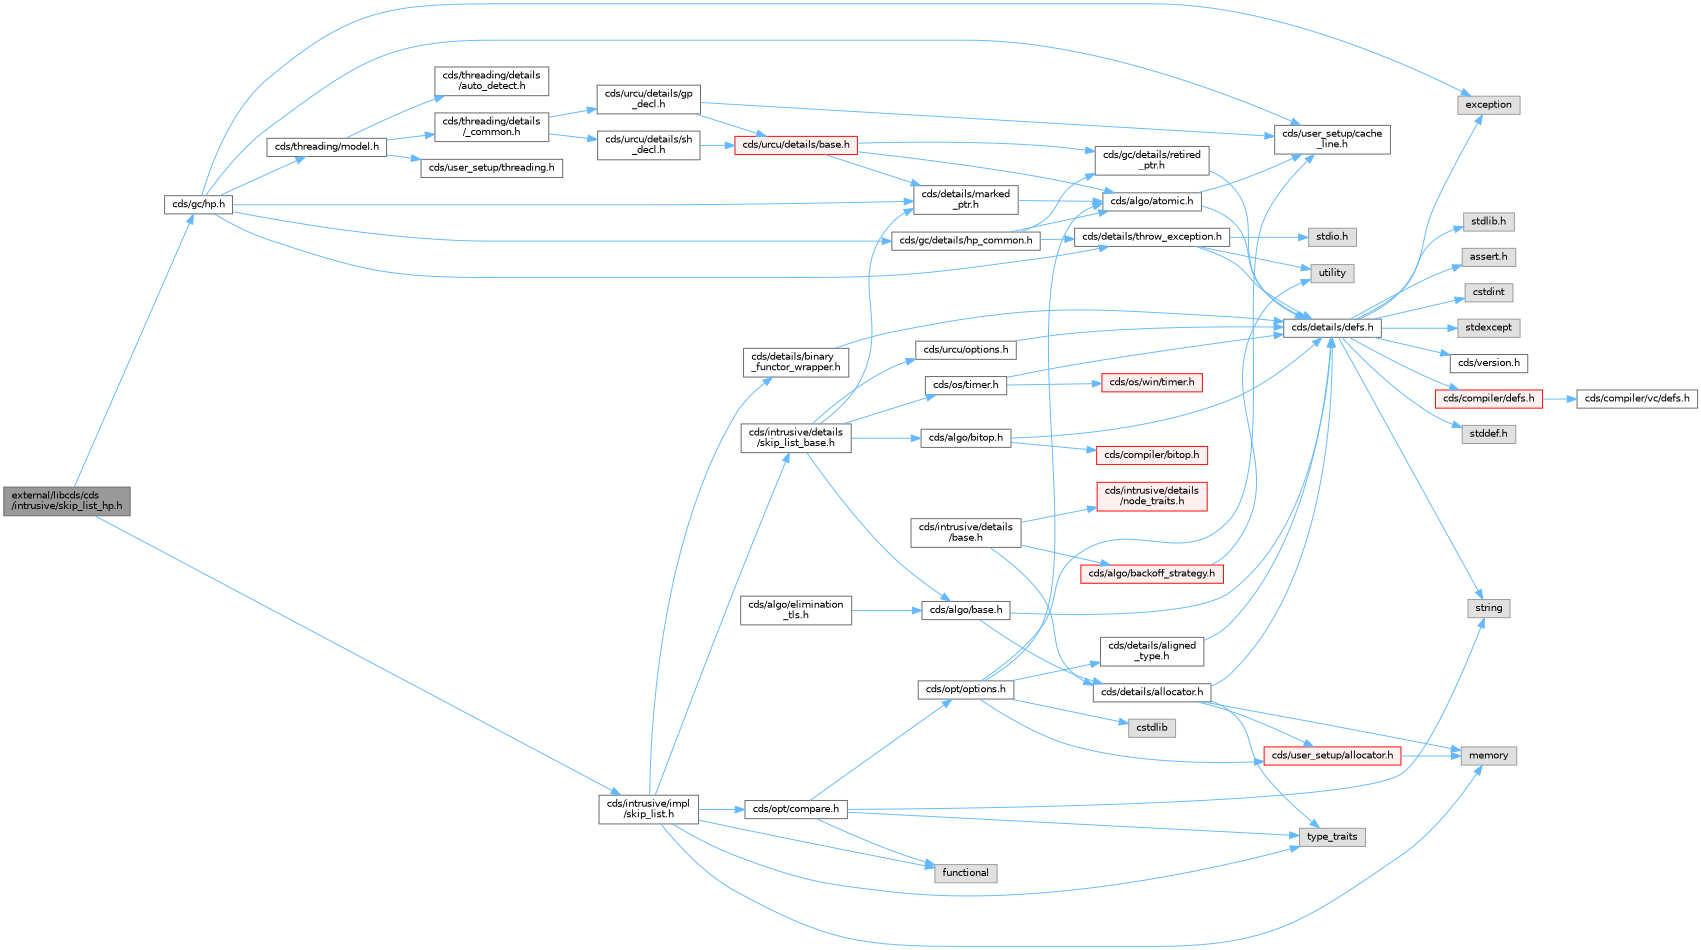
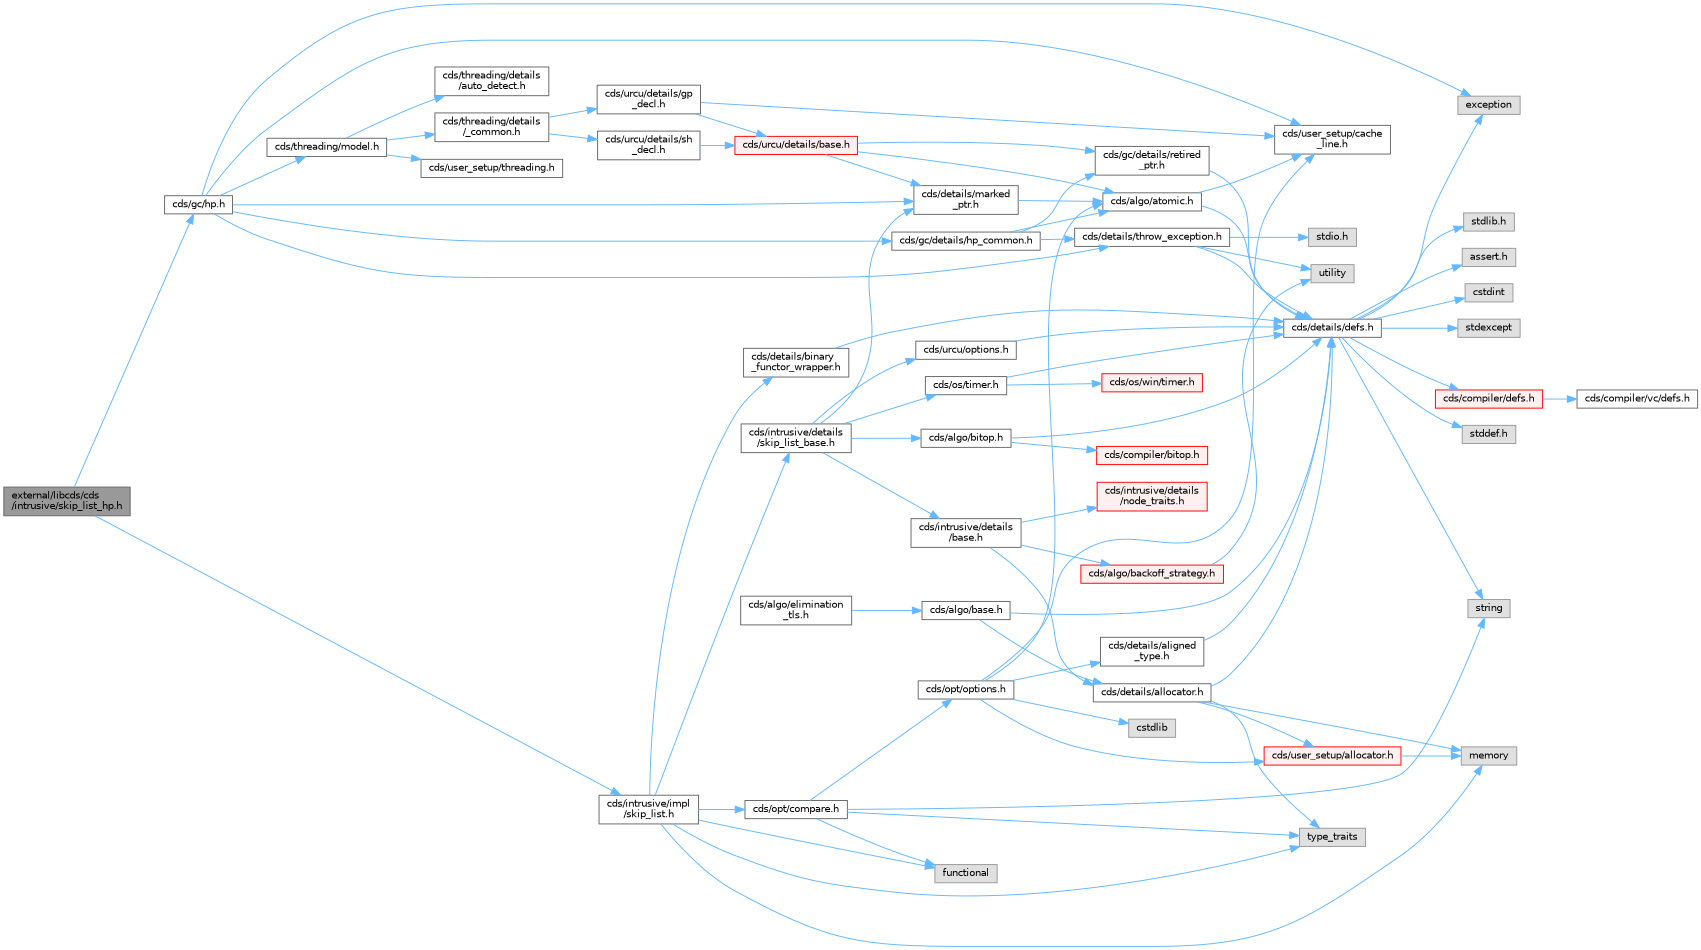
(1489, 364) -> none
(868, 531) -> (877, 483)
